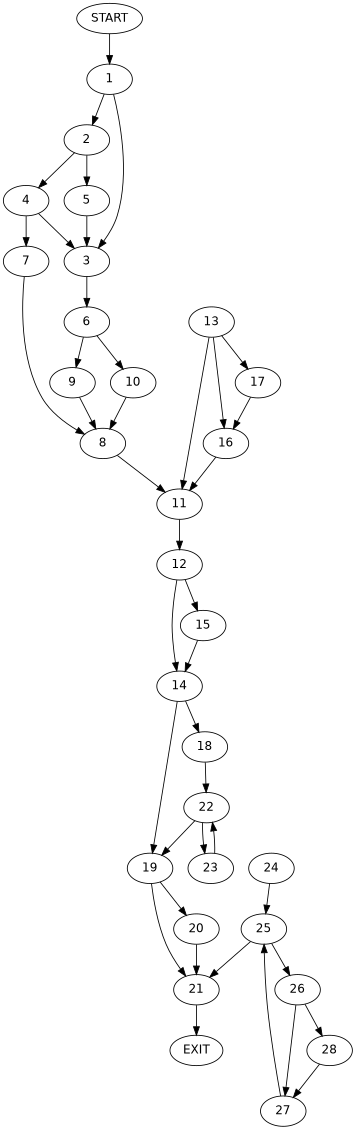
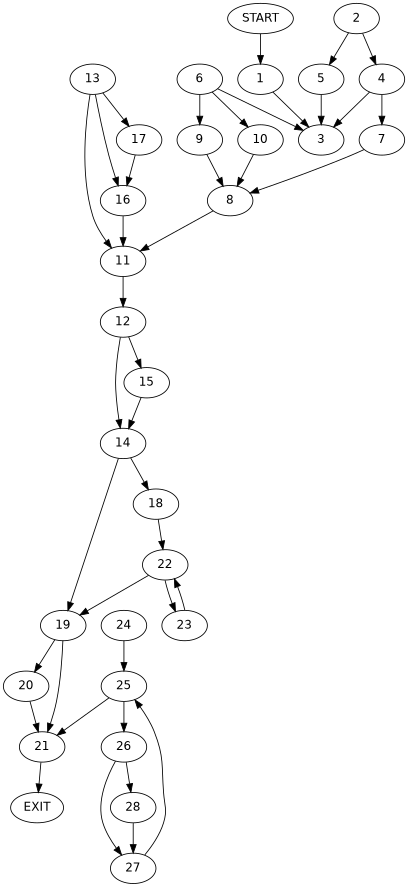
(100, 105) -> none
(87, 288) -> (257, 108)
